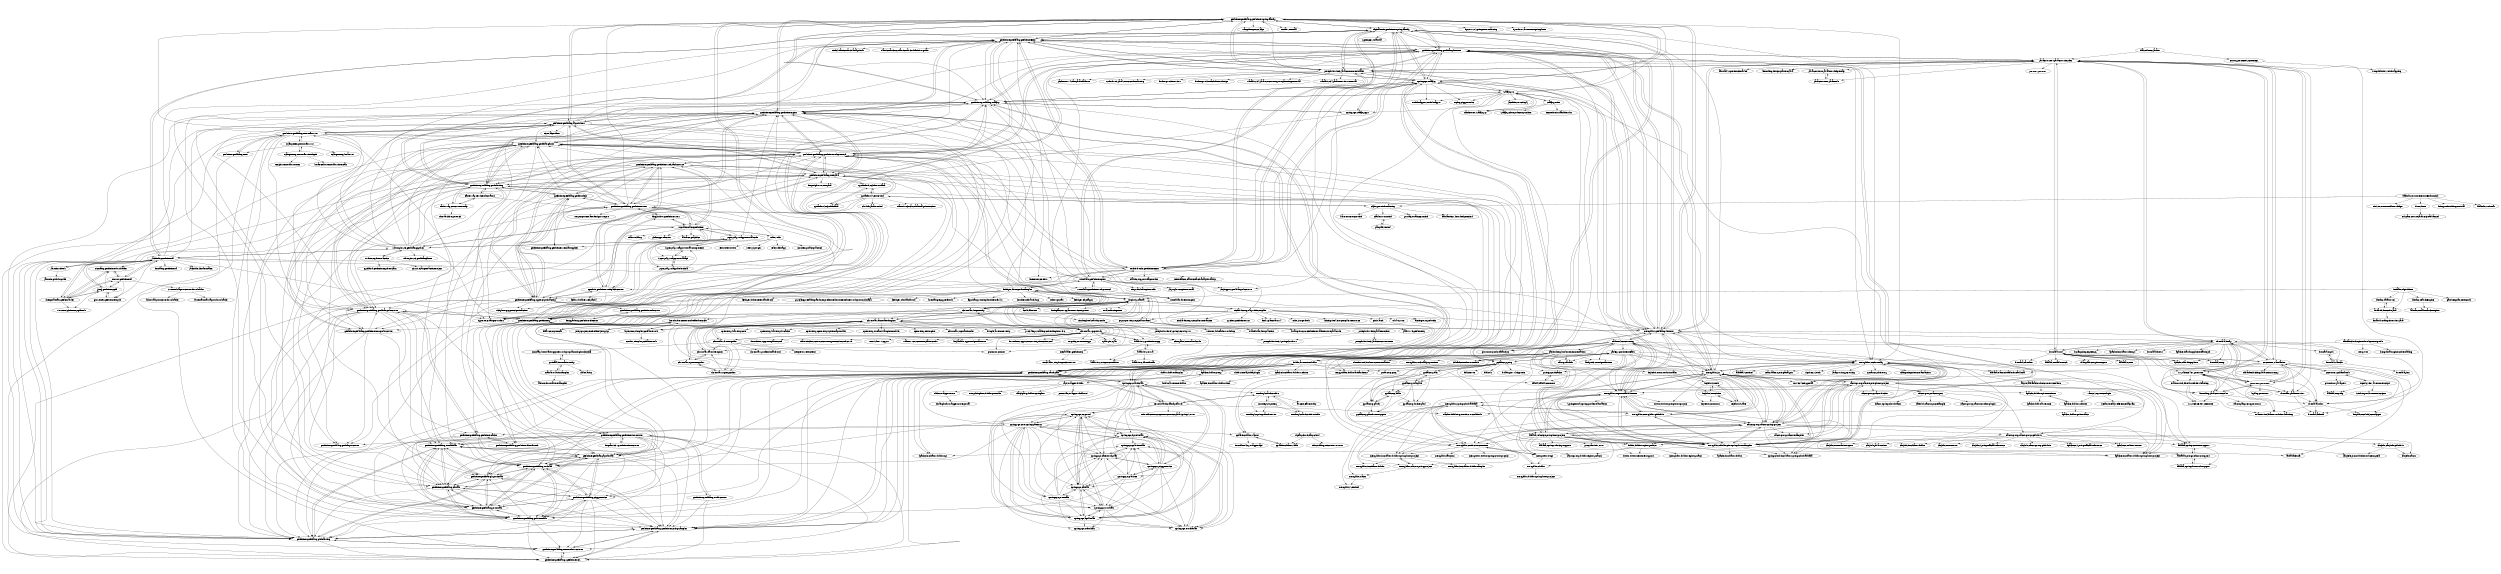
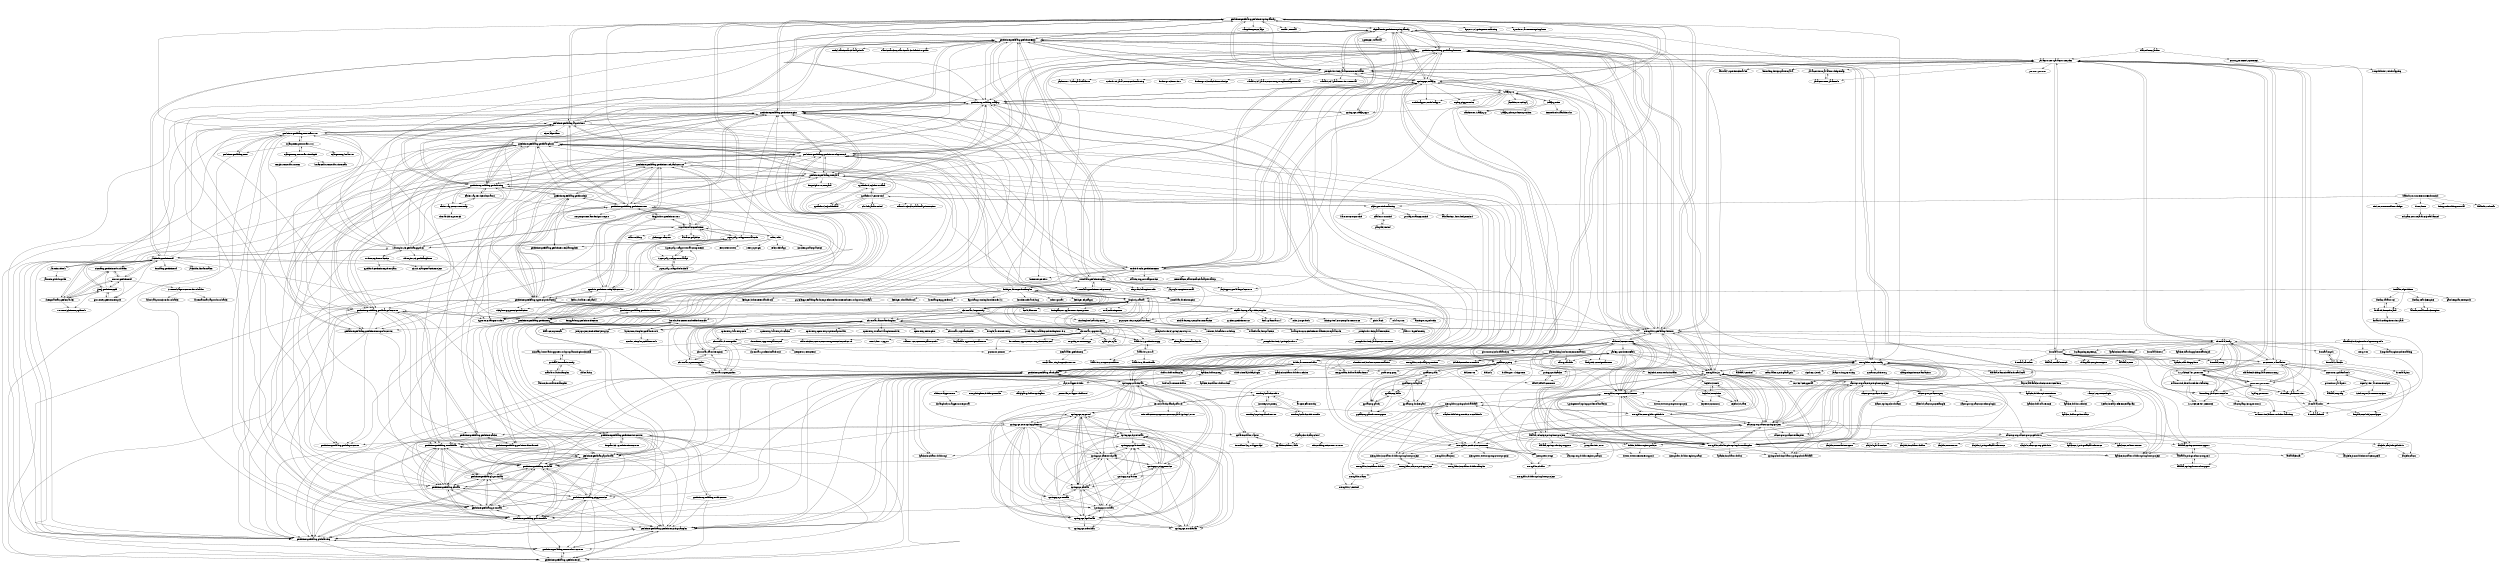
(2051, 372) -> (1461, 353)
